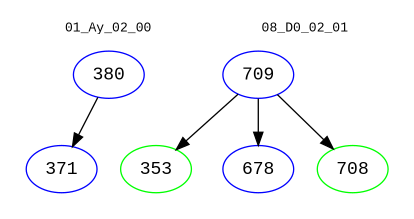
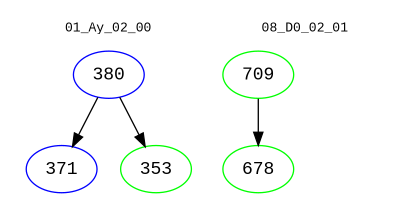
(258, 75) -> (258, 75)
(221, 109) -> (129, 116)
(258, 169) -> (258, 169)
(353, 169) -> none
